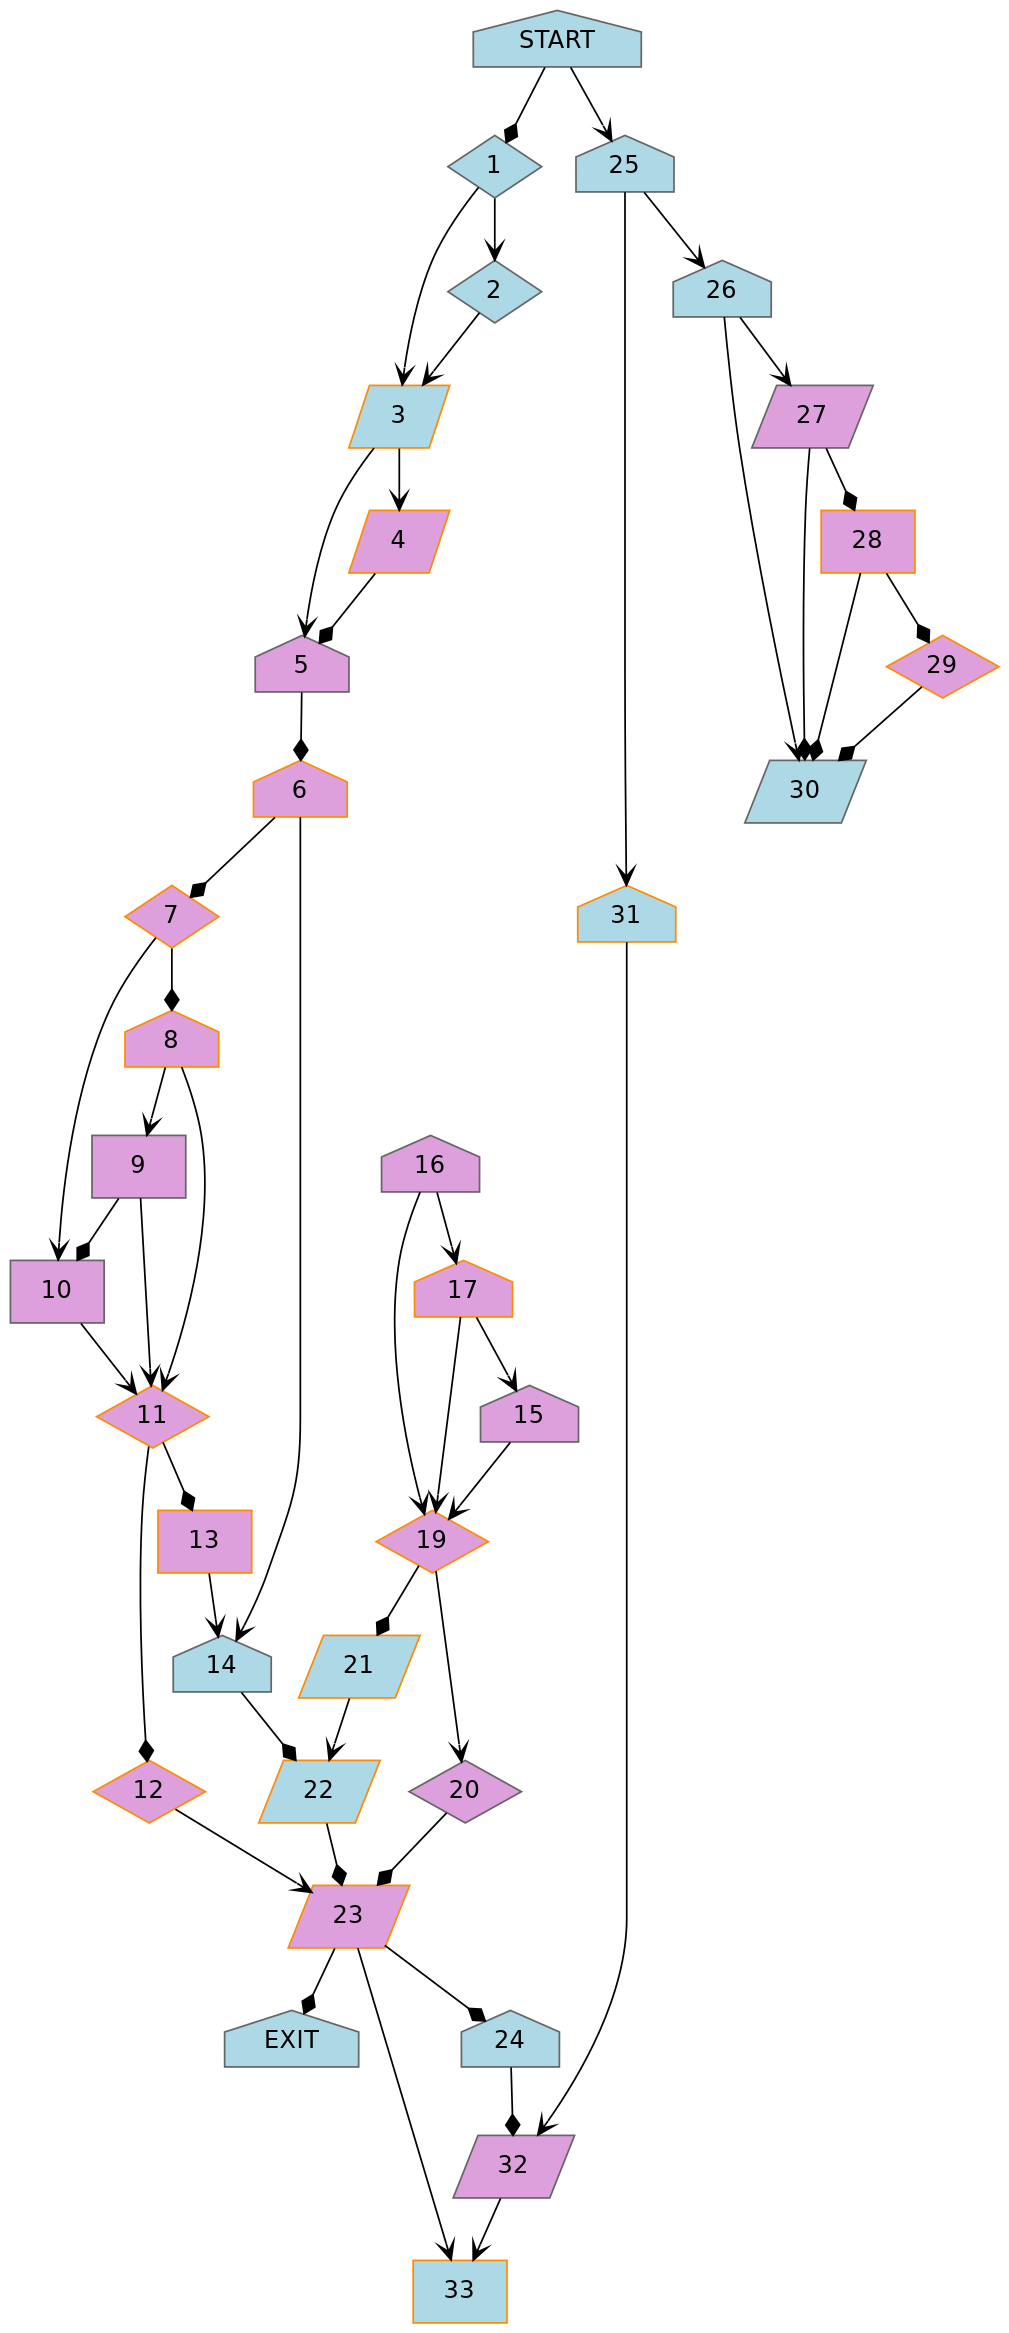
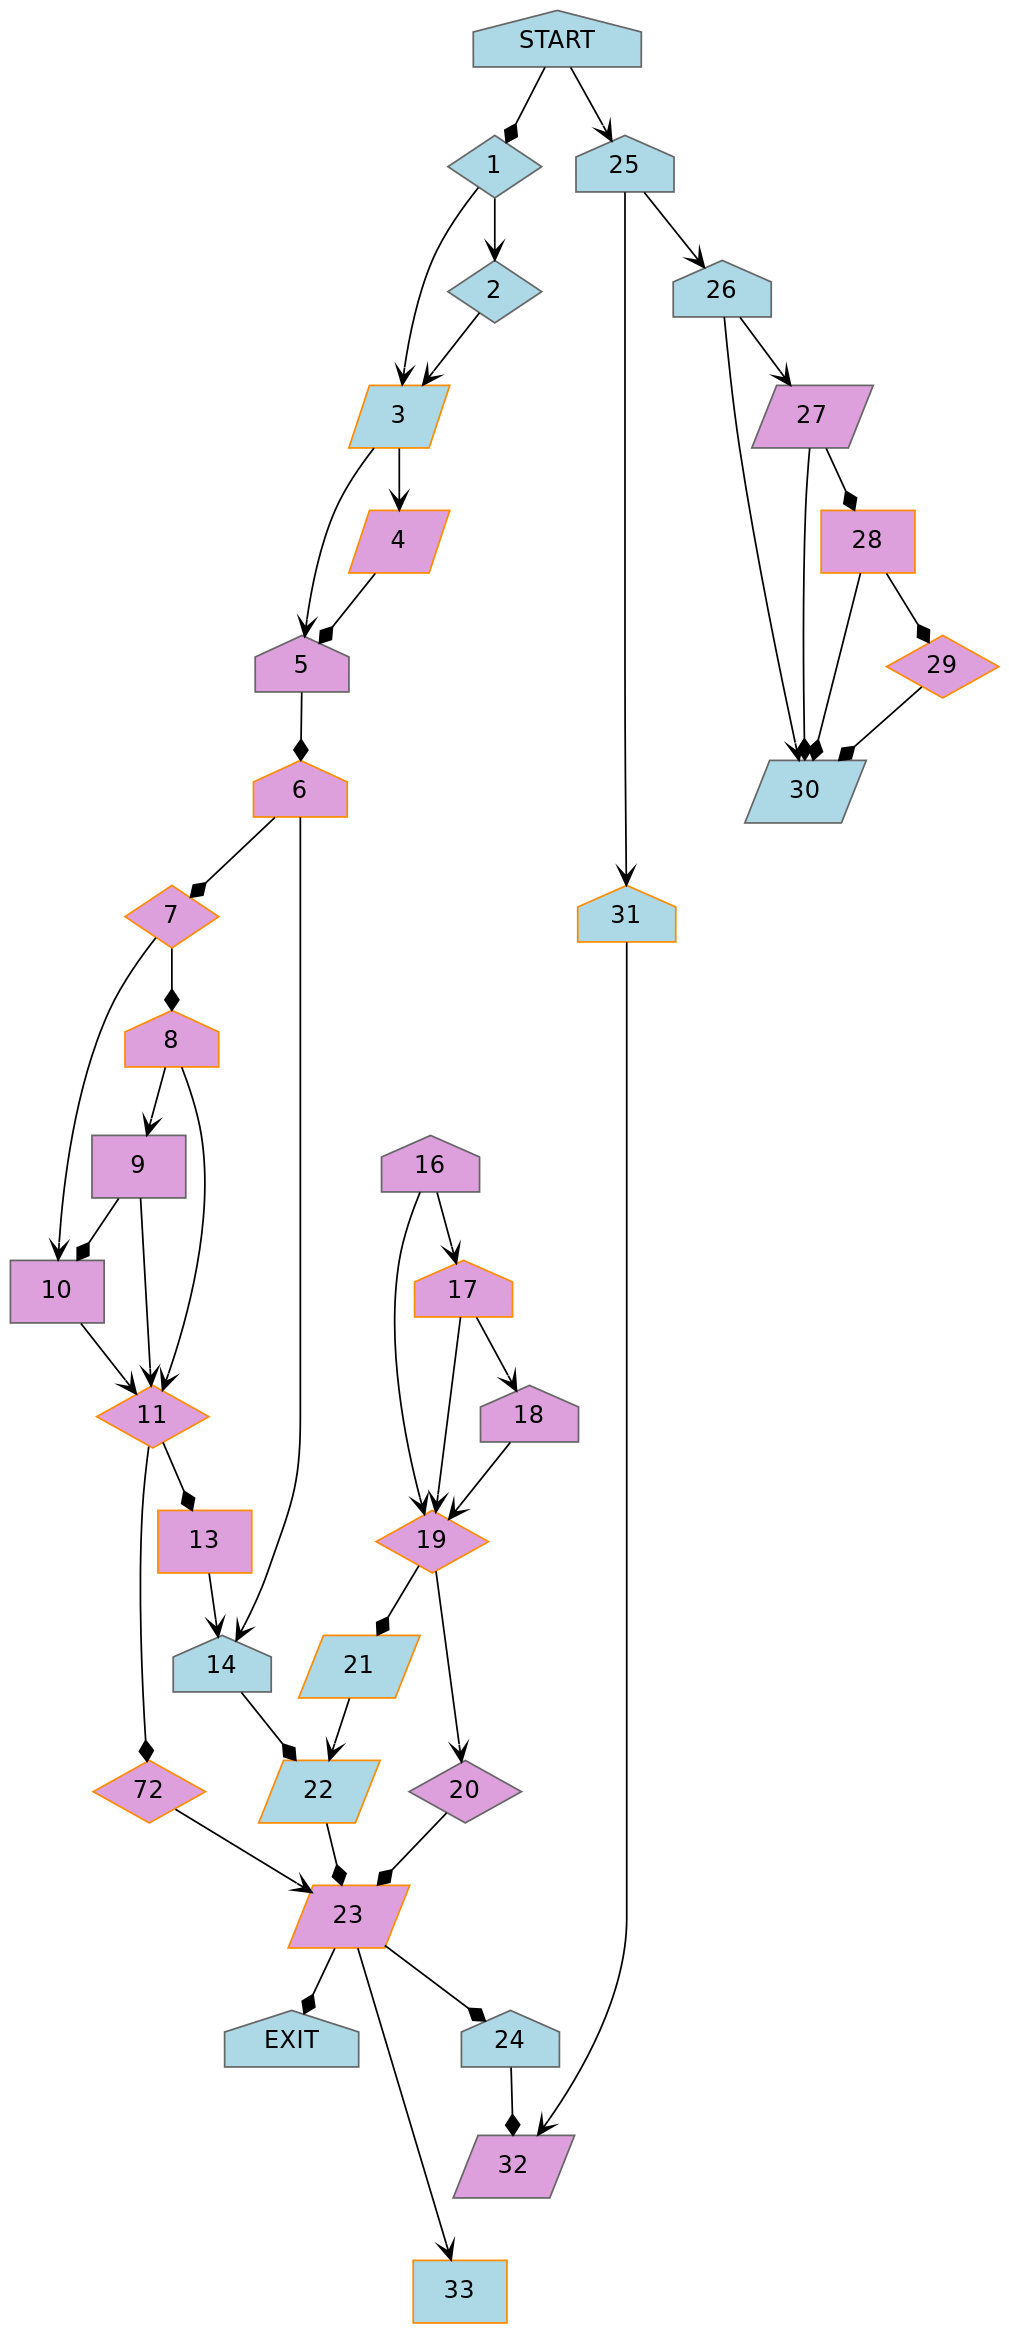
(530, 1417) -> (530, 1417)
(149, 1792) -> (149, 1792)
(490, 2221) -> none
